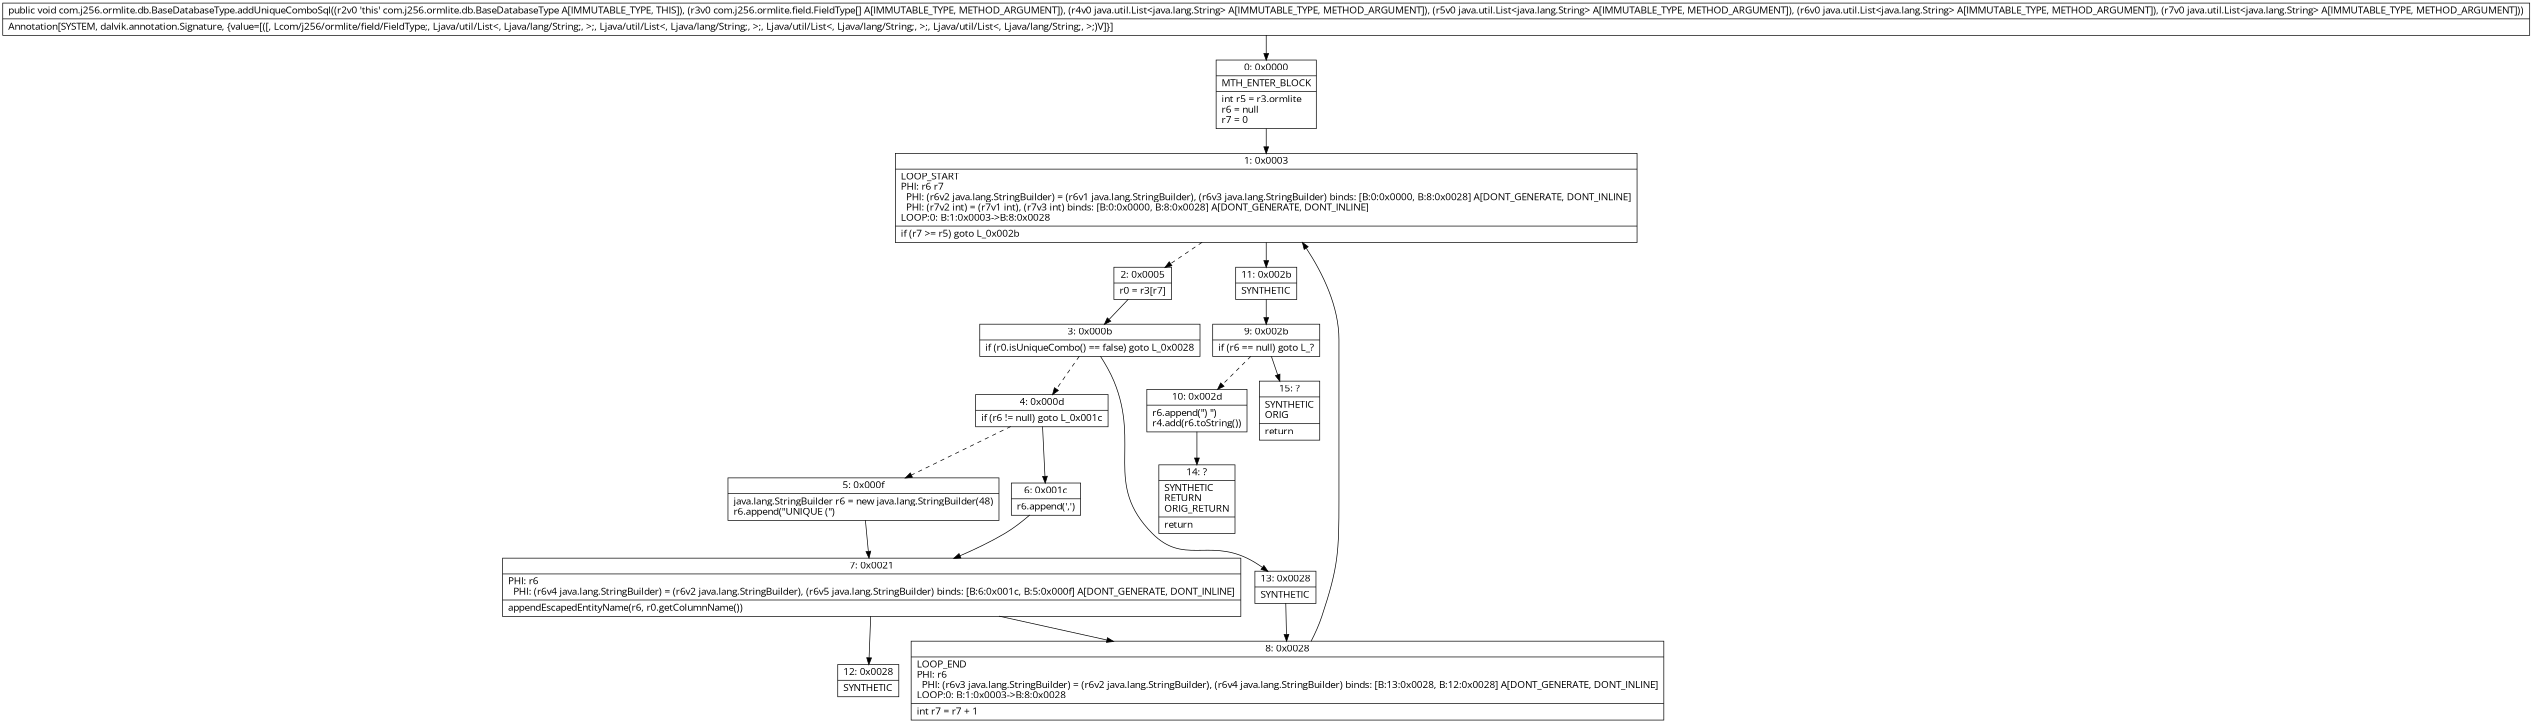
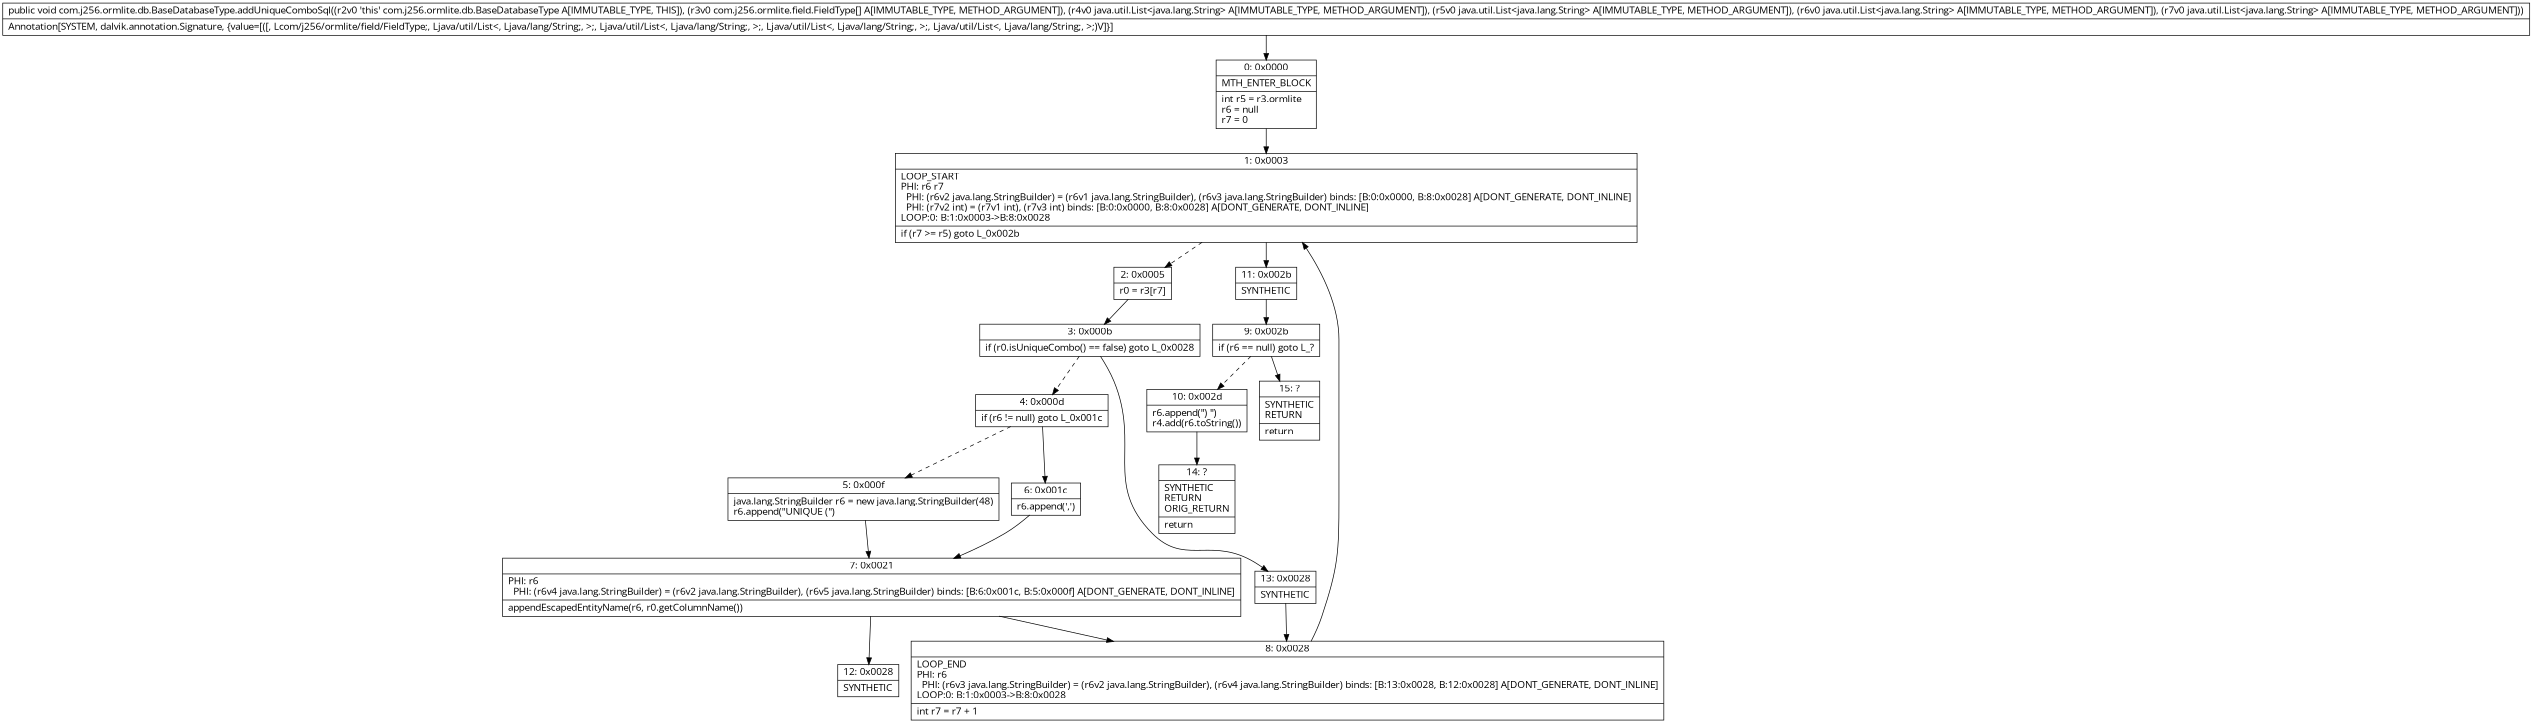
(1277, 415) -> (1284, 415)
